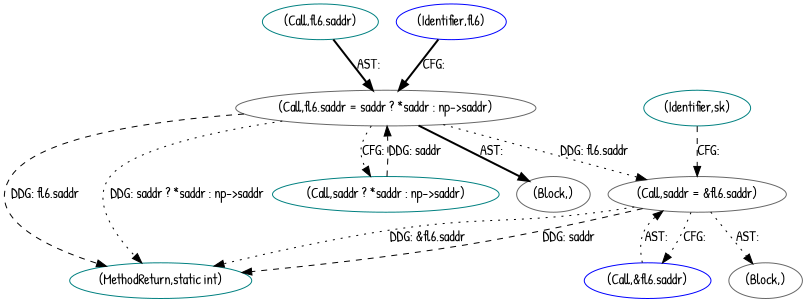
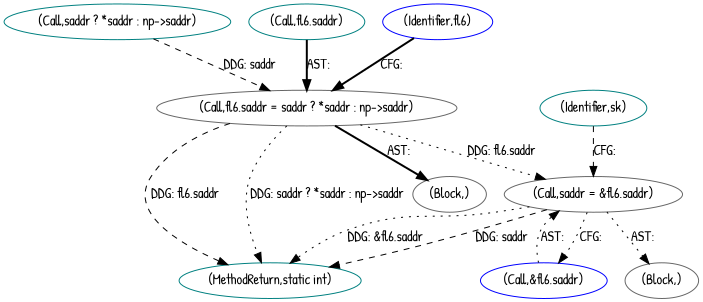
(361, 146) -> none
